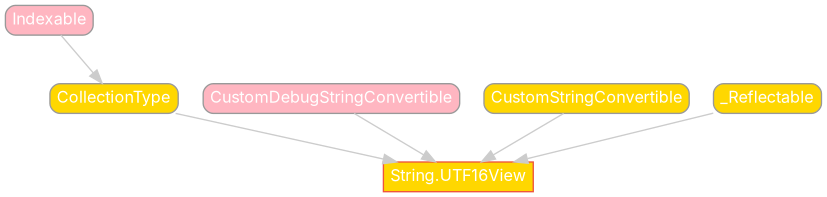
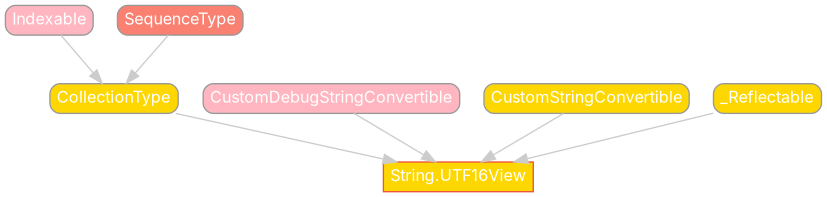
none -> (180, 20)
